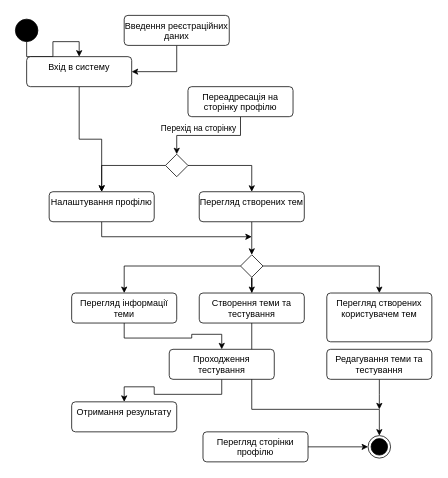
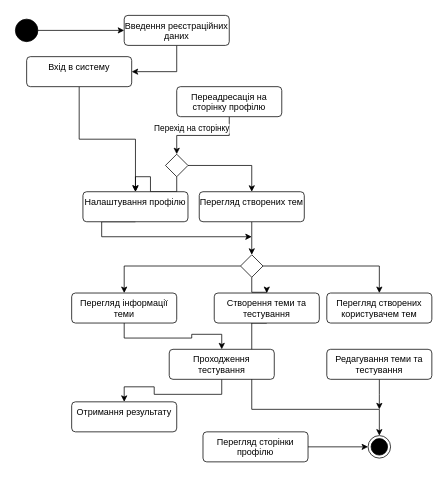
(70, 42) -> (78, 30)
(240, 102) -> (229, 102)
(102, 207) -> (135, 207)
(252, 308) -> (267, 308)
(379, 317) -> (379, 308)
